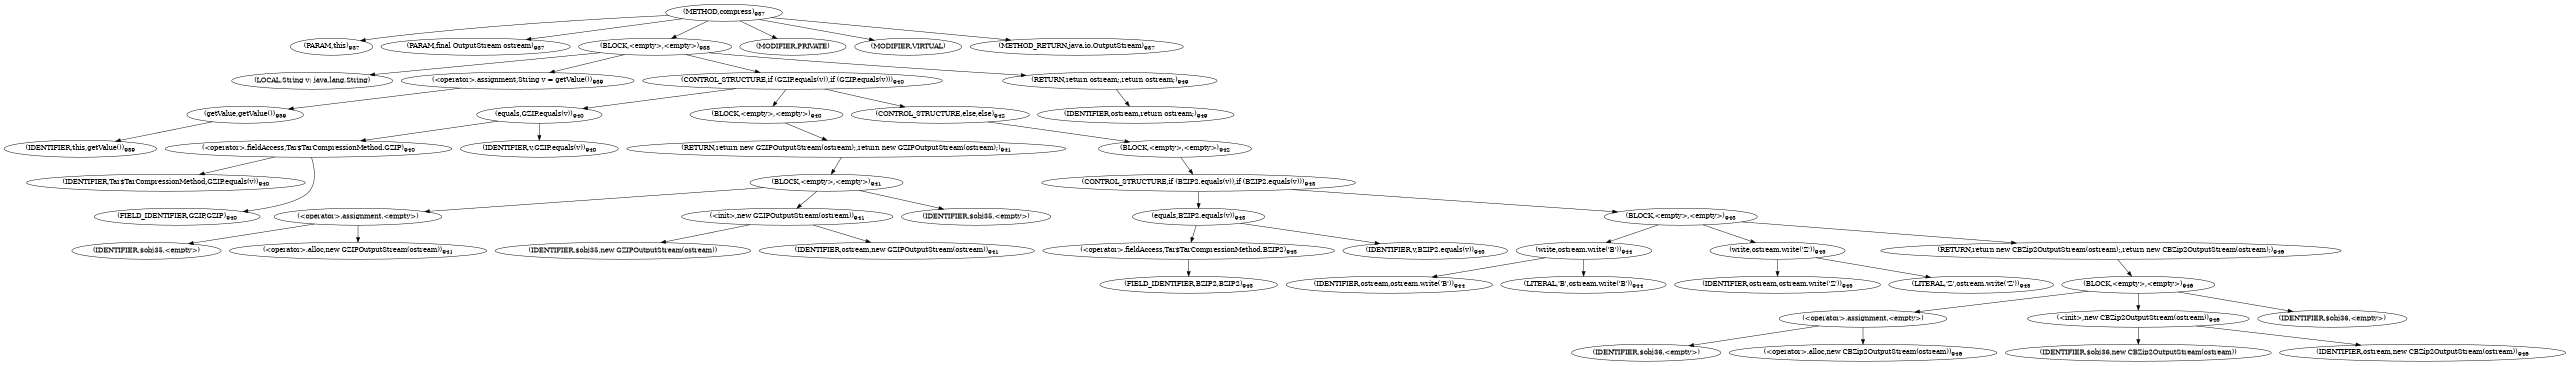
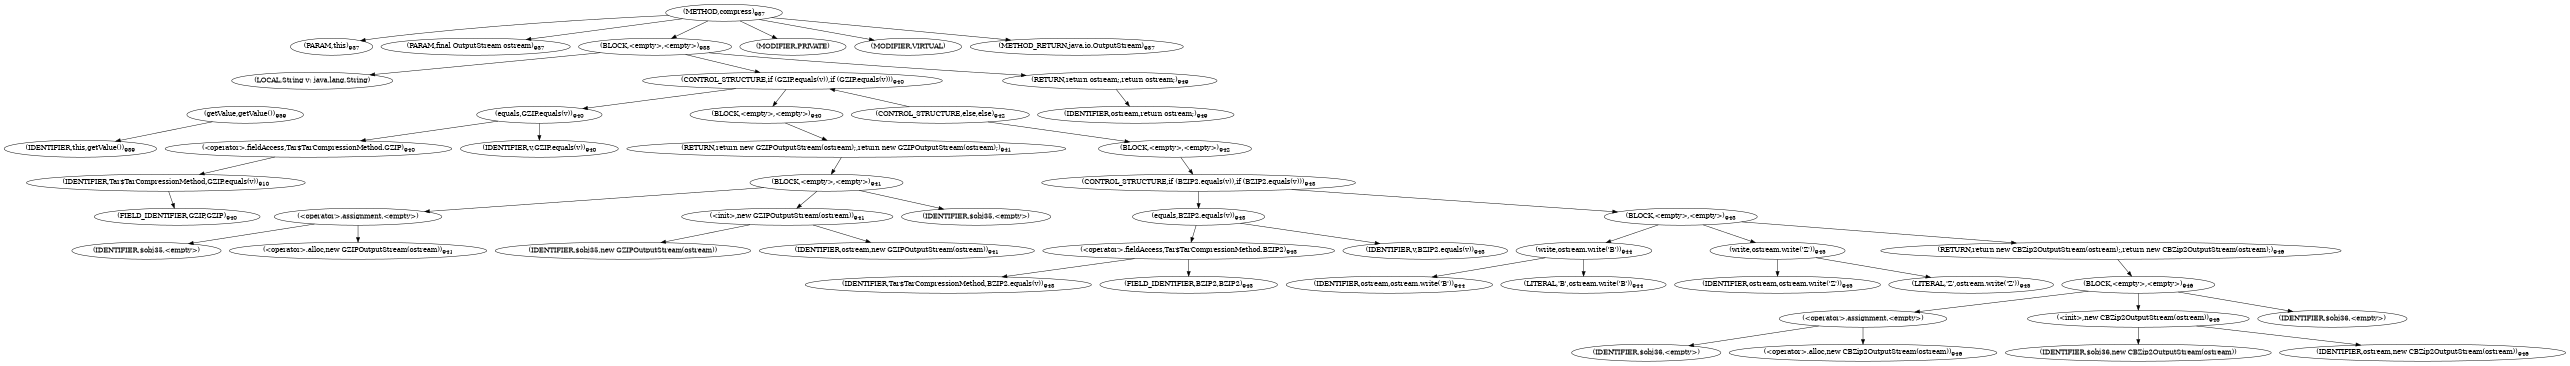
(518, 81) -> none
(862, 98) -> (872, 98)
(264, 182) -> (264, 182)
(297, 199) -> (171, 198)
none -> (948, 285)
